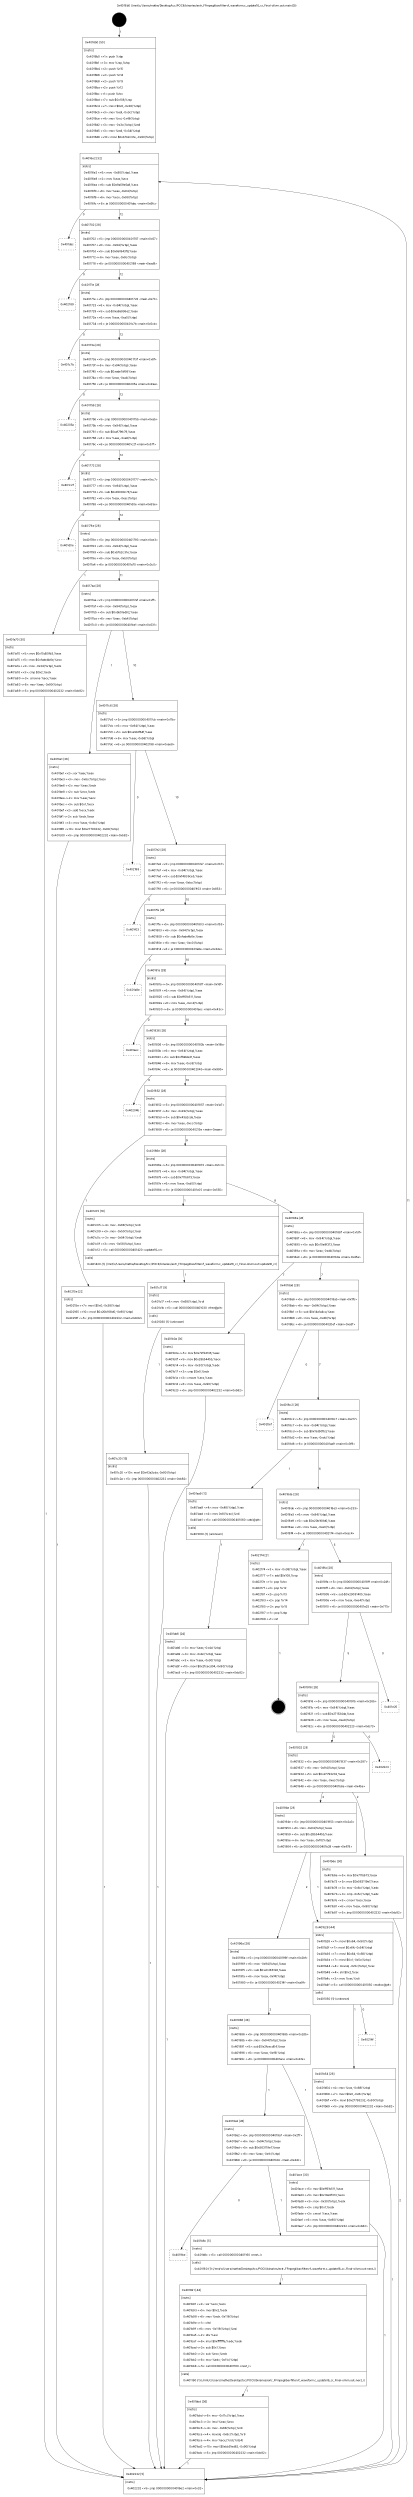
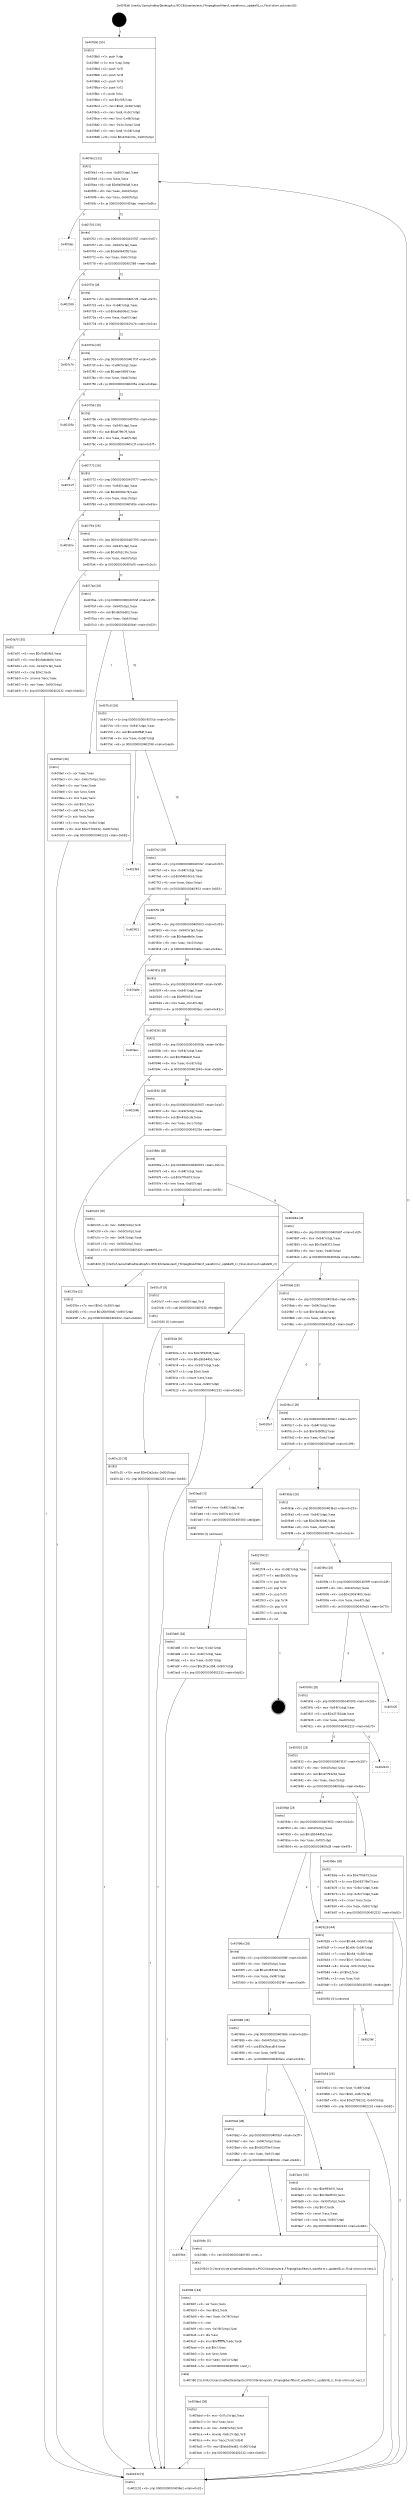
(185, 1140) -> none
(184, 1275) -> (135, 1277)
